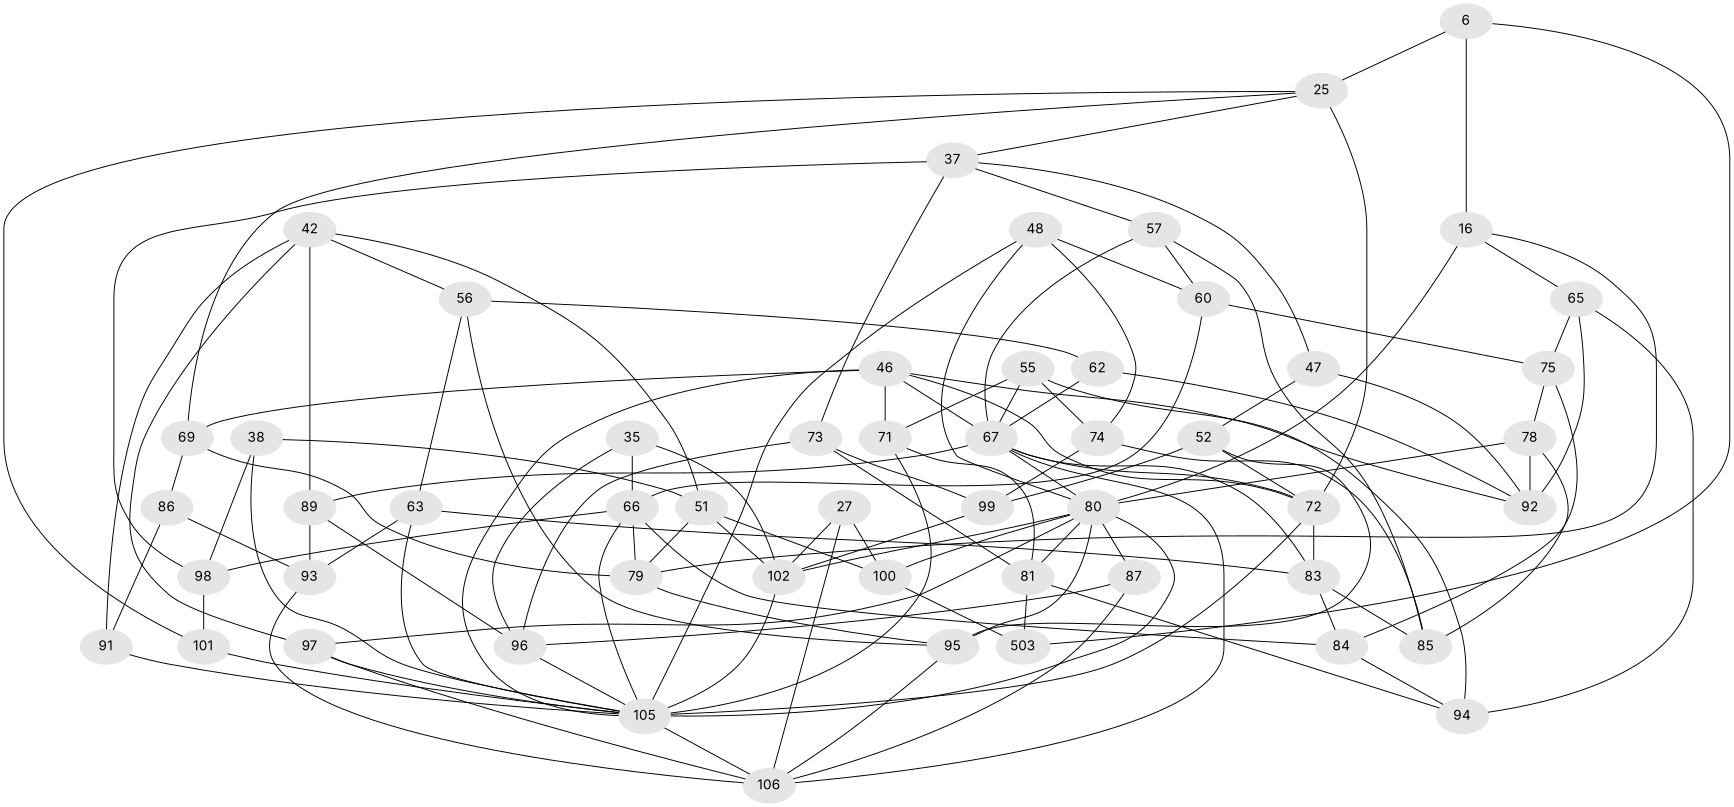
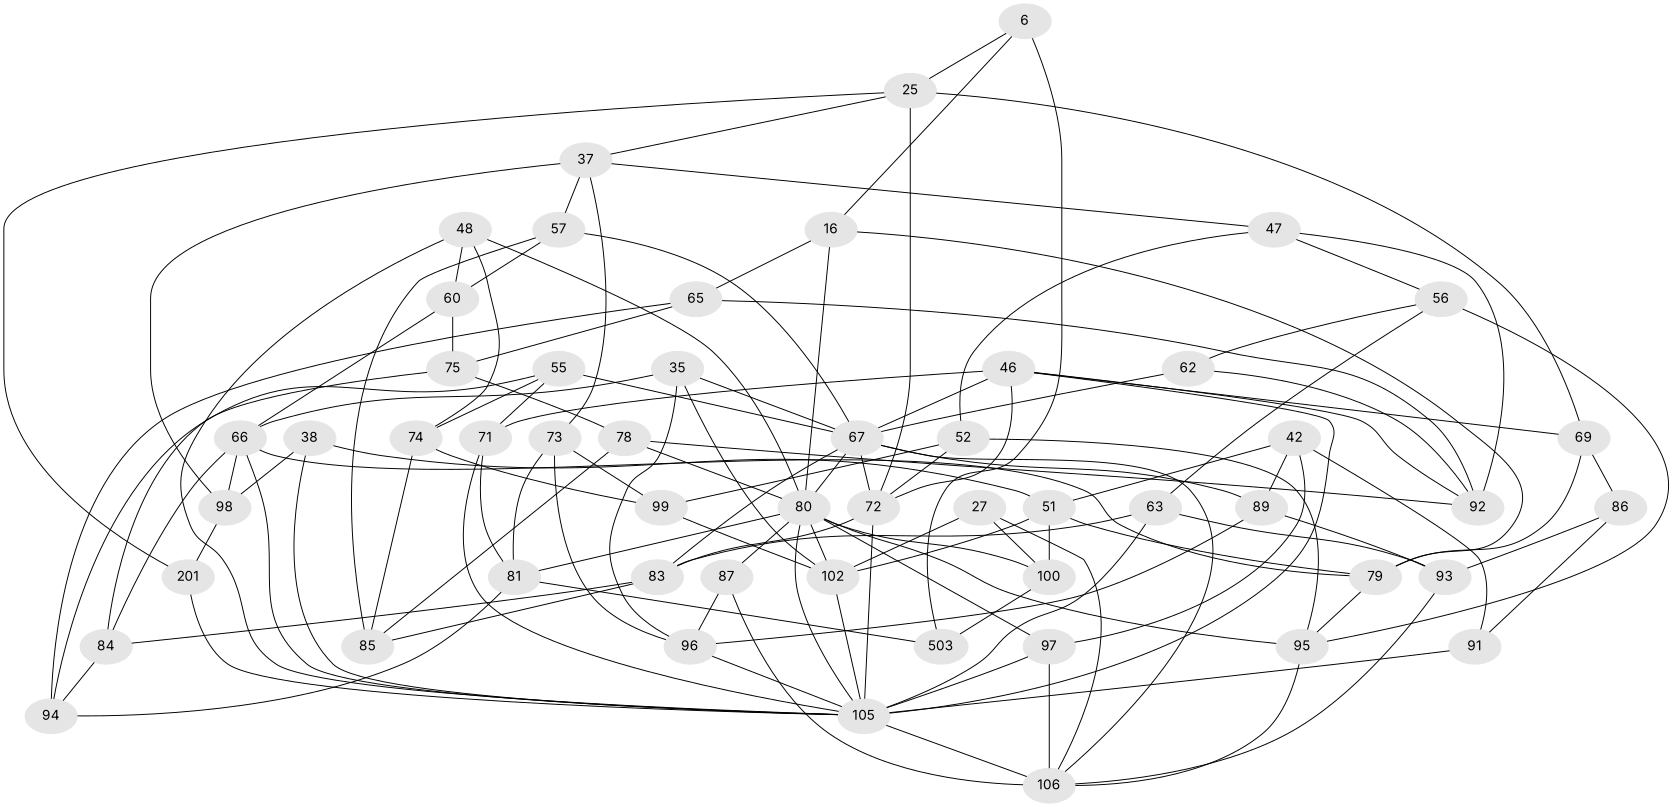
(388, 264) -> (1358, 264)
none -> (768, 404)
(204, 647) -> (188, 577)
